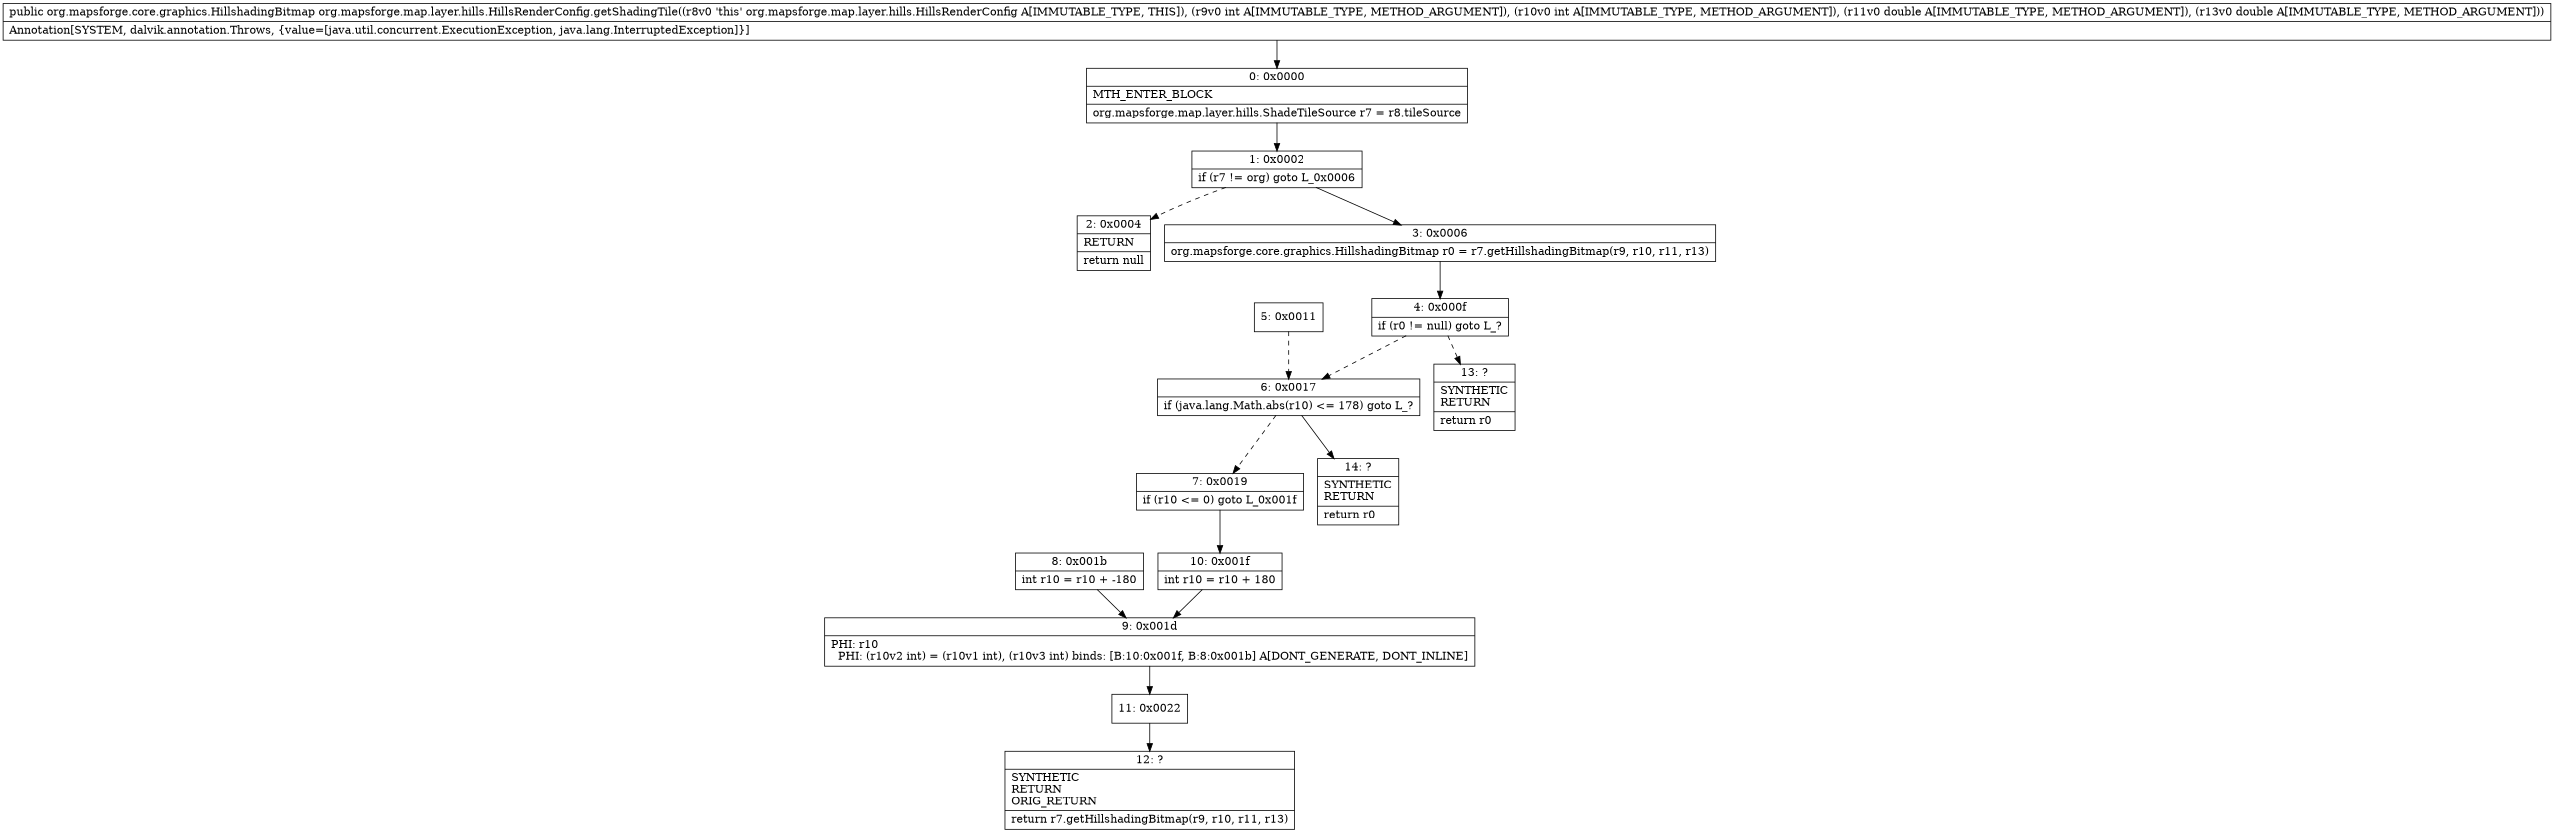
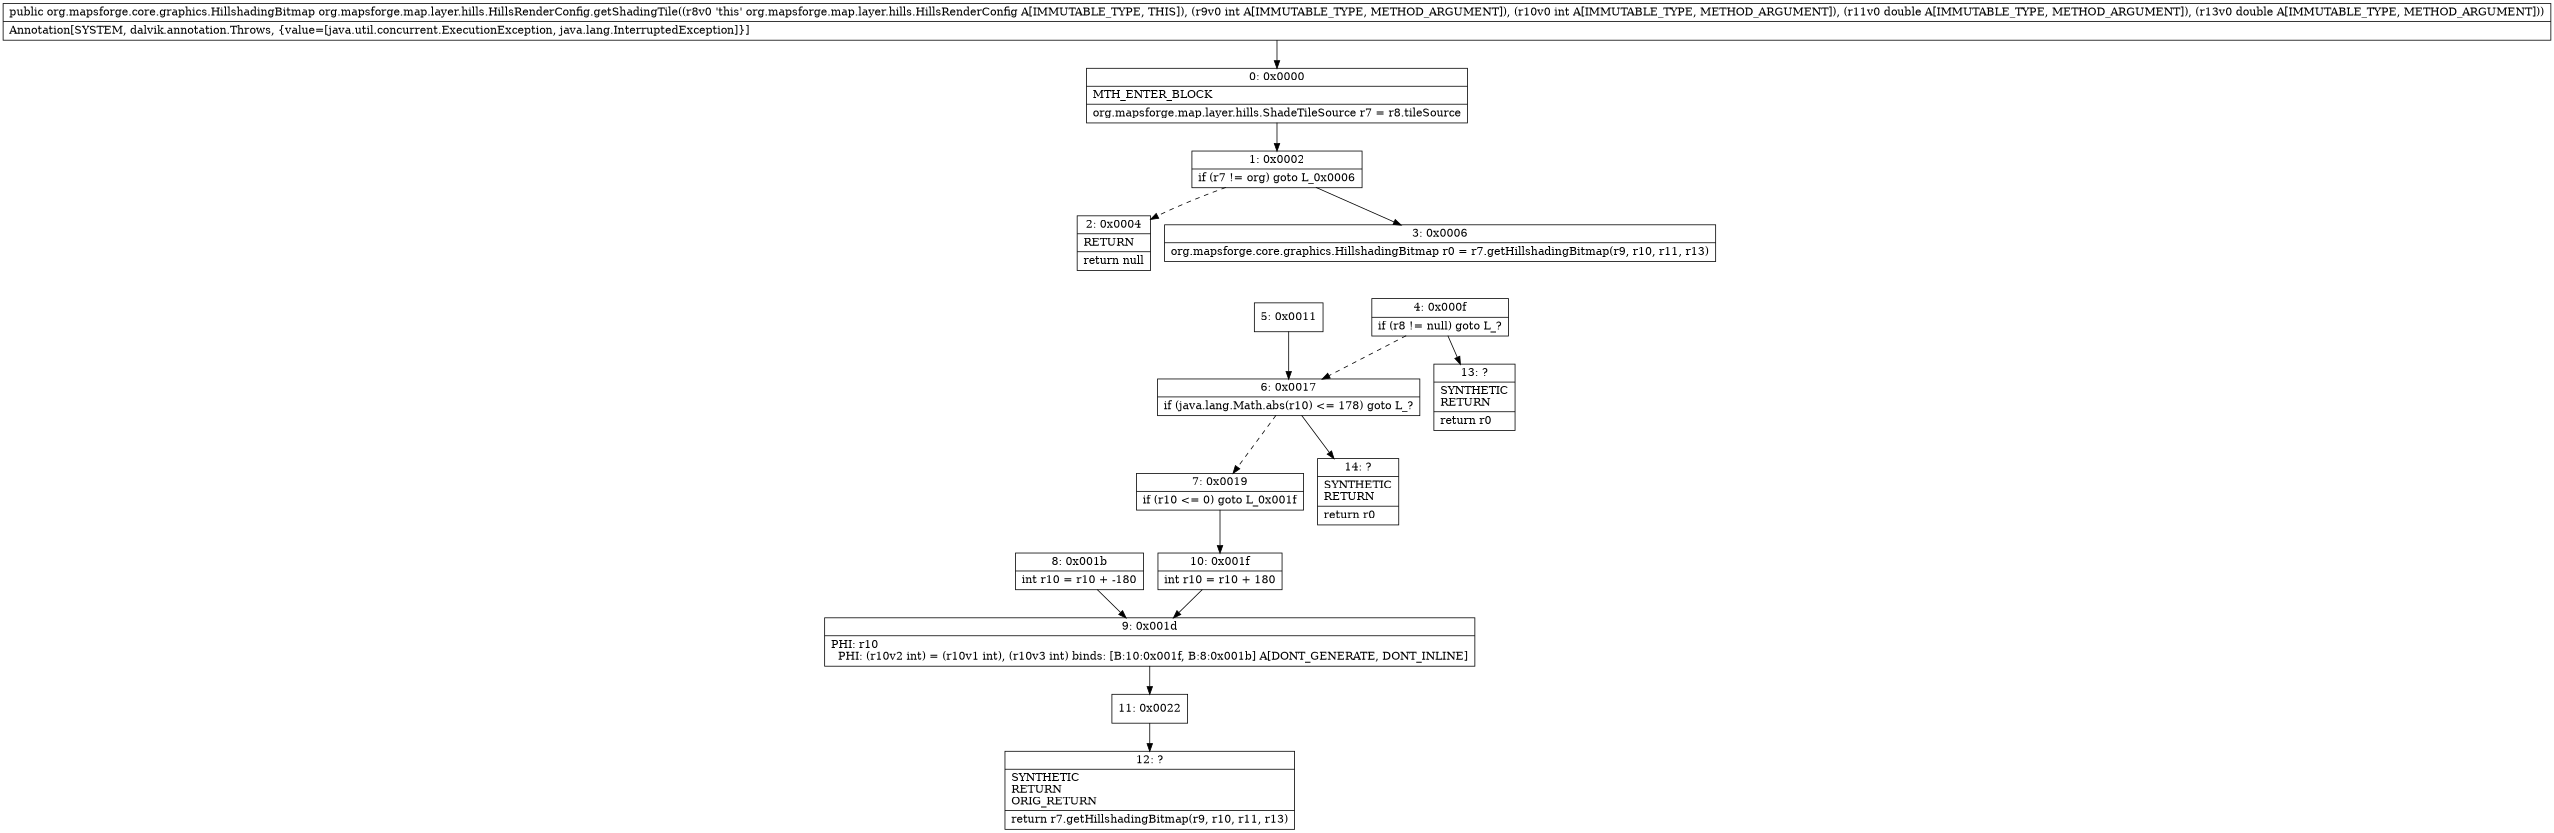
(1440, 276) -> none
(1440, 326) -> (1440, 326)
(1453, 346) -> (1453, 346)
(1289, 351) -> (1289, 351)
